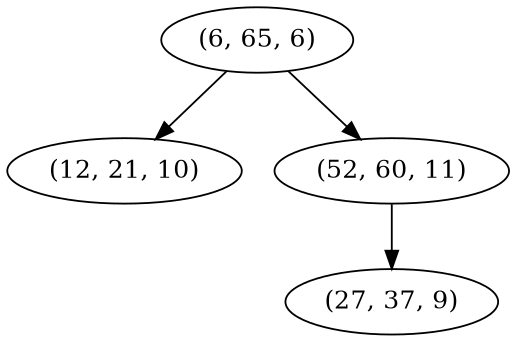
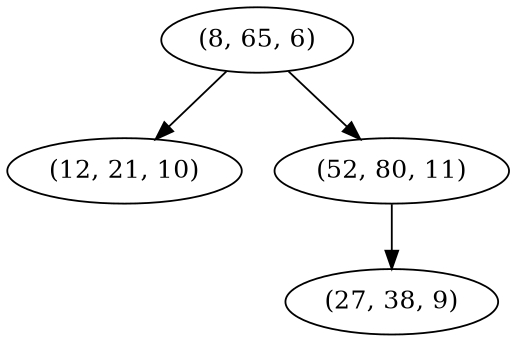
(257, 40) -> (257, 40)
(392, 171) -> (392, 171)
(392, 302) -> (392, 302)
